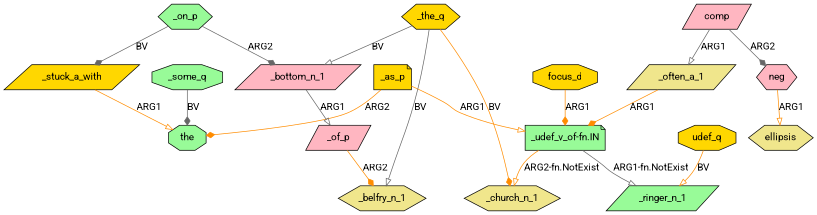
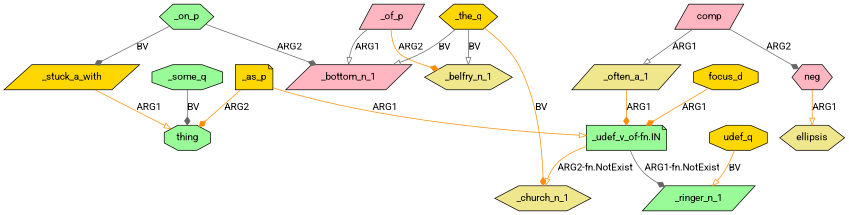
(316, 105) -> (355, 41)
(187, 138) -> (187, 138)
(606, 167) -> (641, 169)
